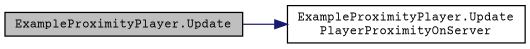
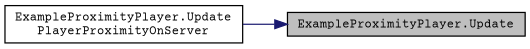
(259, 24) -> (259, 24)
